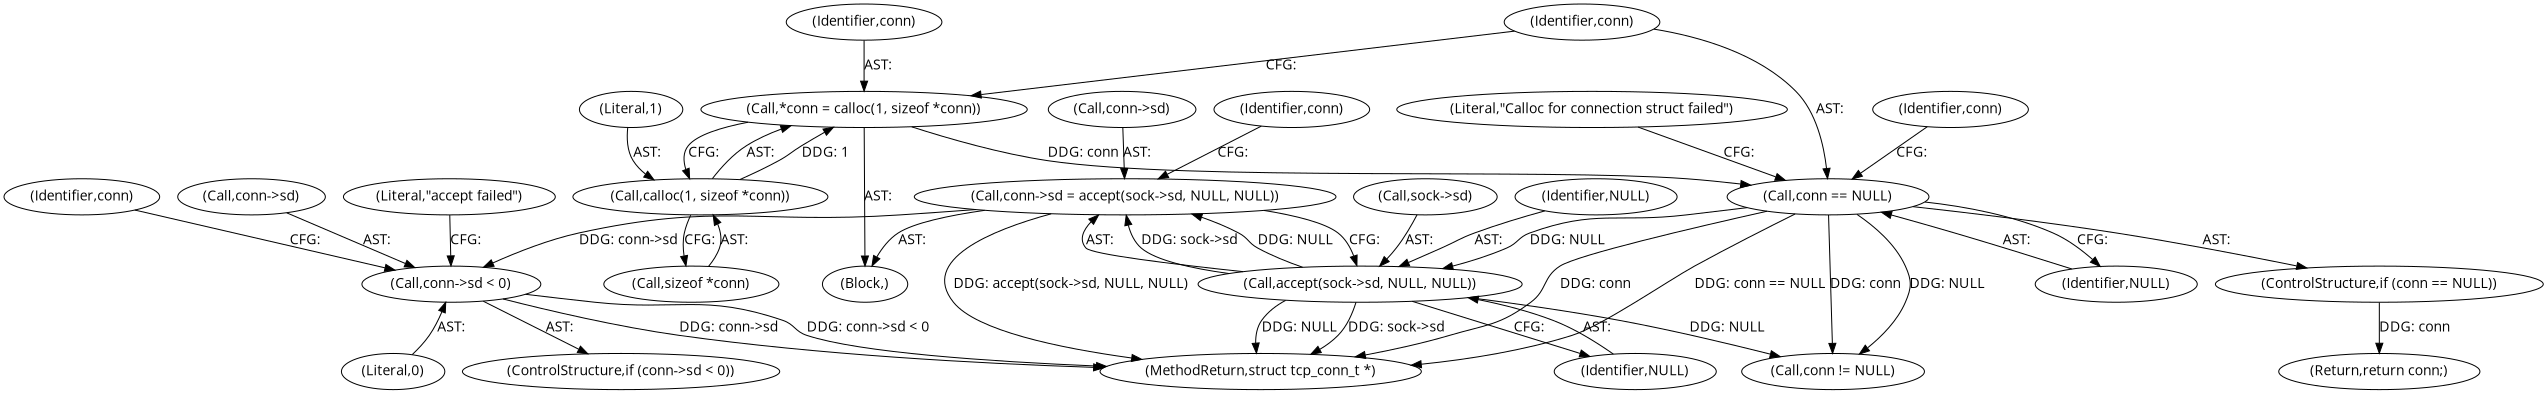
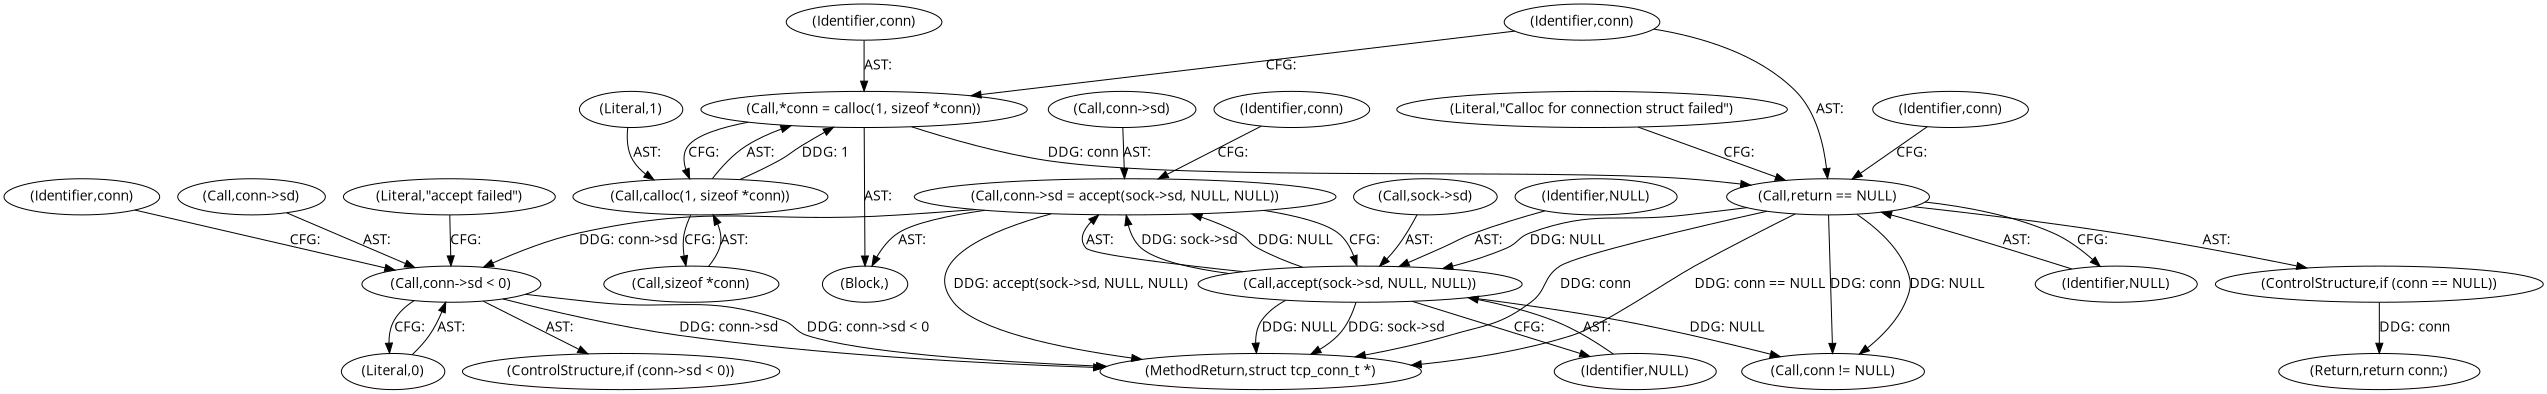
(1828, 197) -> (1828, 197)
none -> (395, 318)
